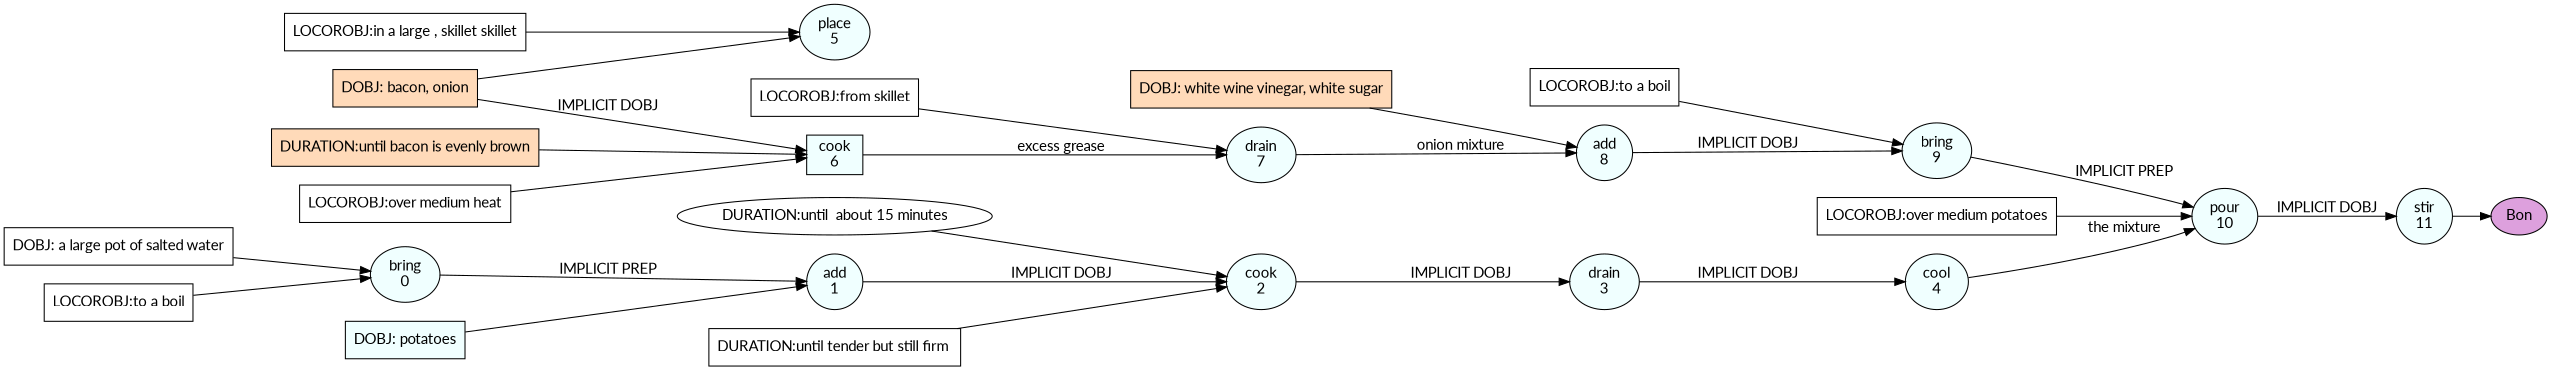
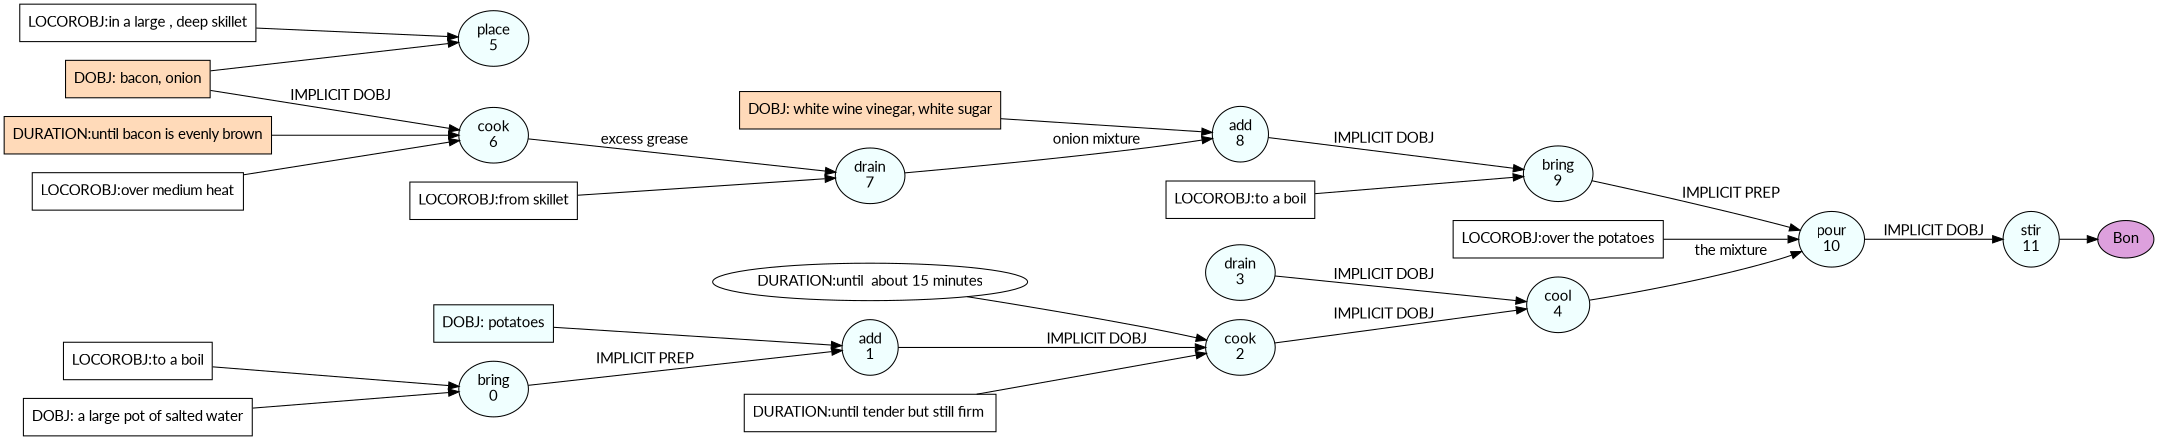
(405, 32) -> (138, 23)
(835, 155) -> (494, 135)
(1937, 216) -> (1558, 239)
(1427, 282) -> (1396, 327)
